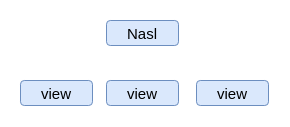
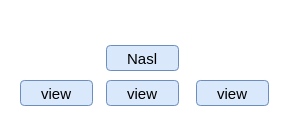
(143, 33) -> (143, 58)
